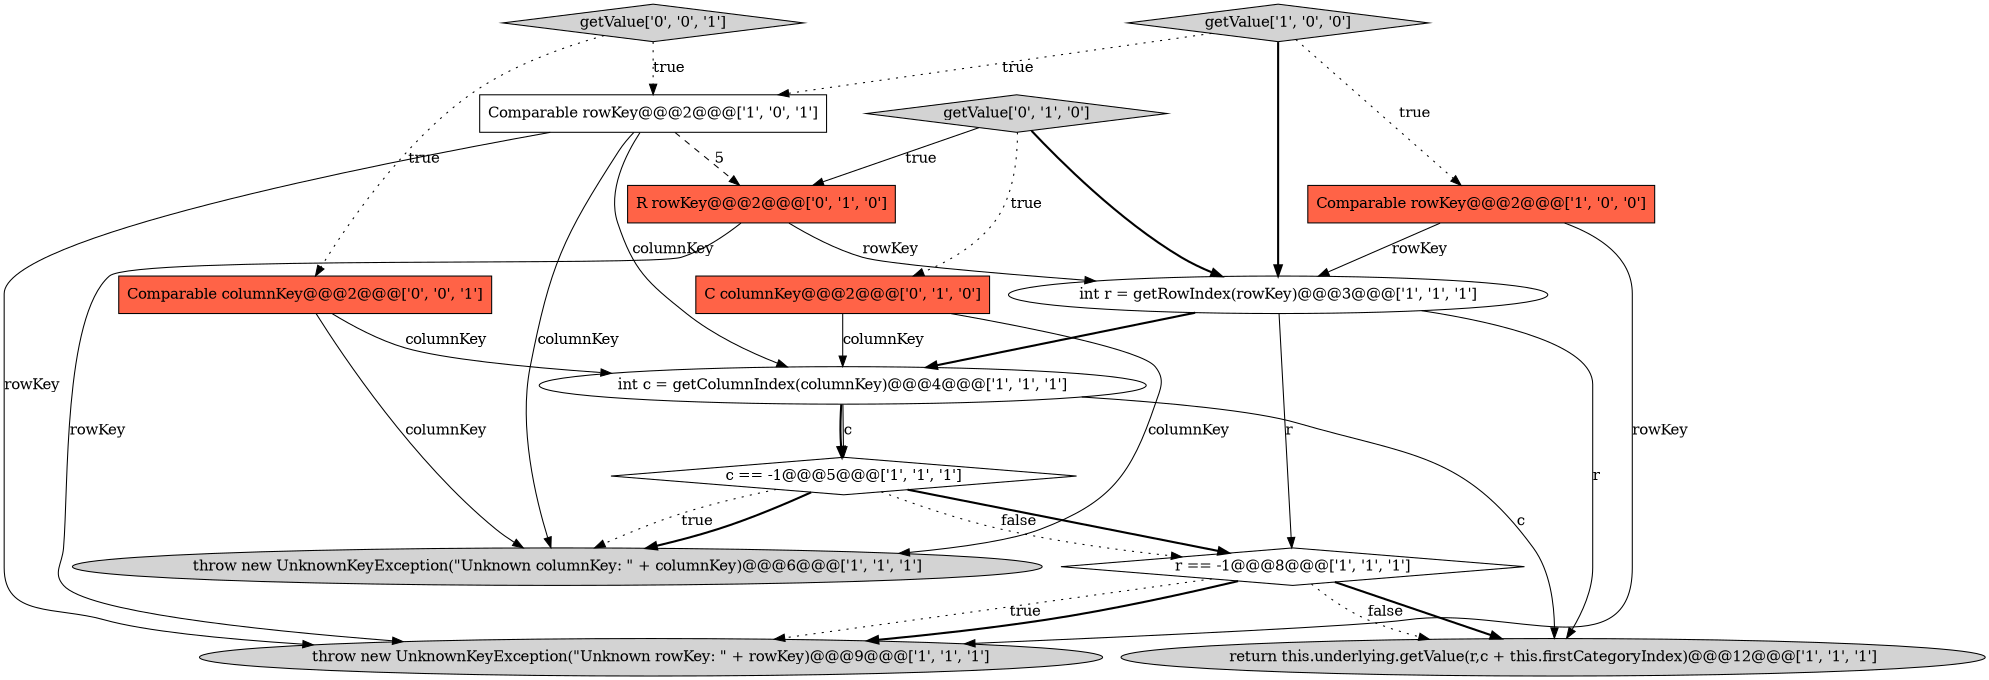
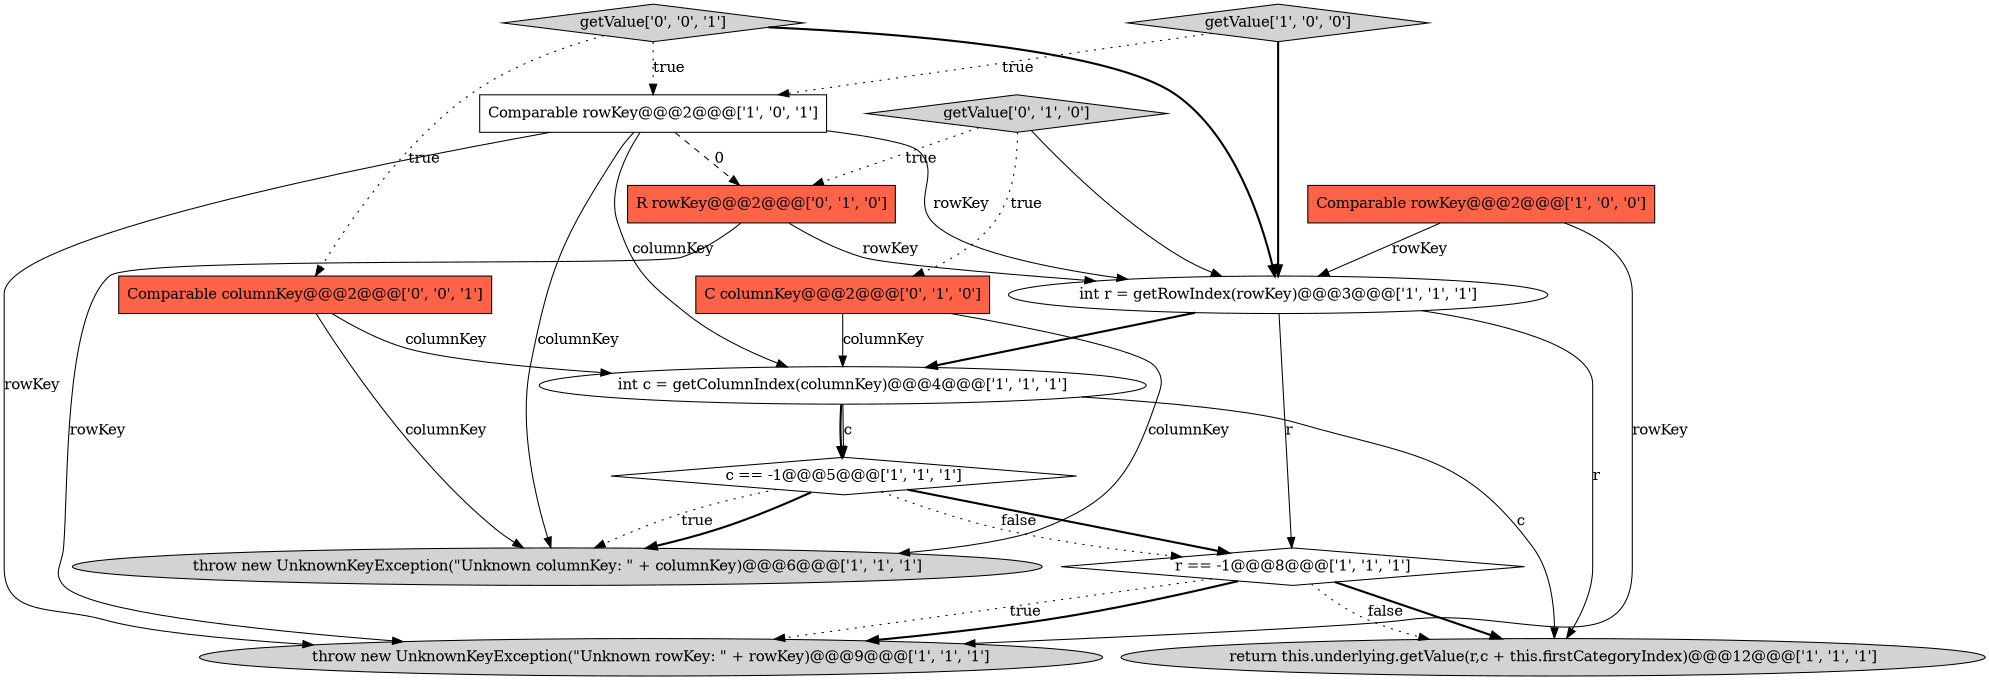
none -> (1074, 60)
(1374, 109) -> none
(901, 155) -> (901, 155)
(720, 159) -> (720, 159)
(1115, 210) -> (1115, 210)
none -> (942, 229)
